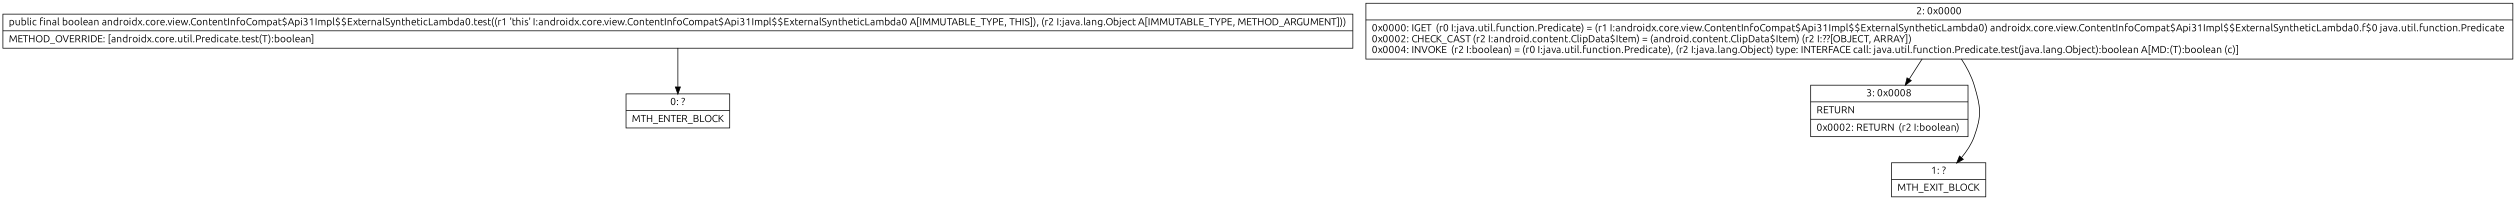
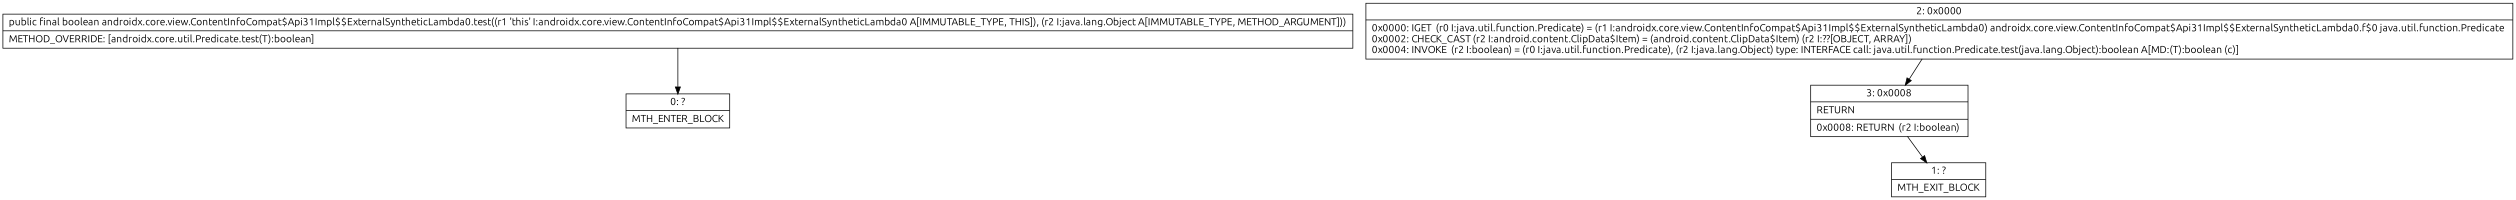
(1979, 109) -> (1915, 147)
(1889, 128) -> (1889, 128)
